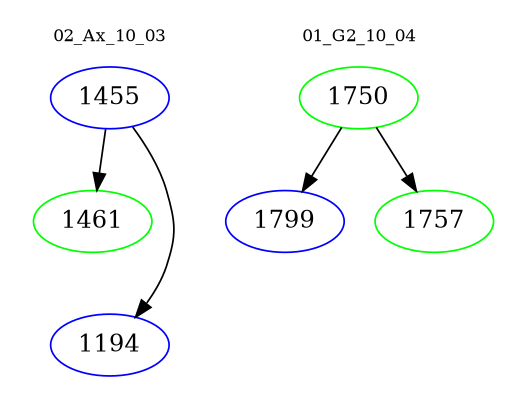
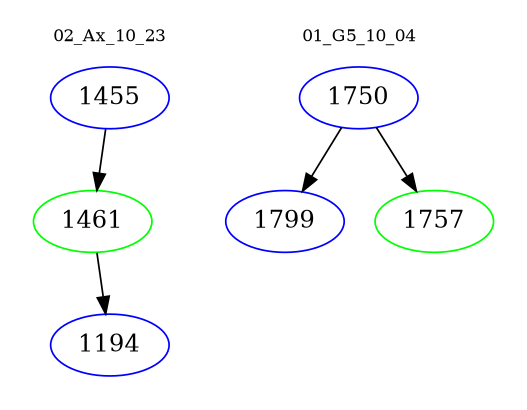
(110, 37) -> (110, 37)
(360, 37) -> (360, 37)
(359, 98) -> (359, 98)
(172, 213) -> (100, 275)
